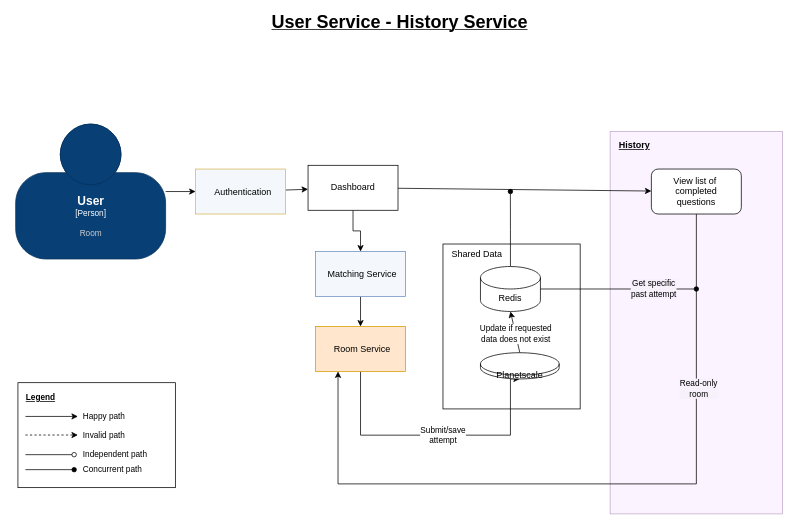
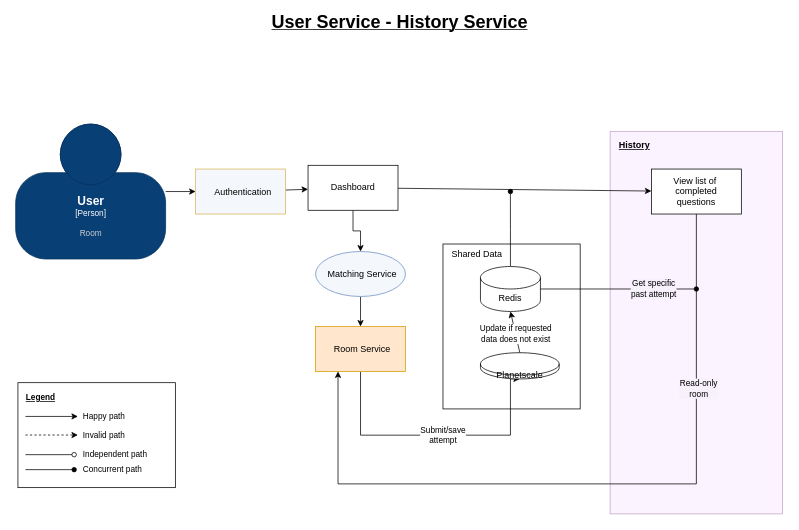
(696, 192) -> (696, 192)
(360, 274) -> (360, 274)
